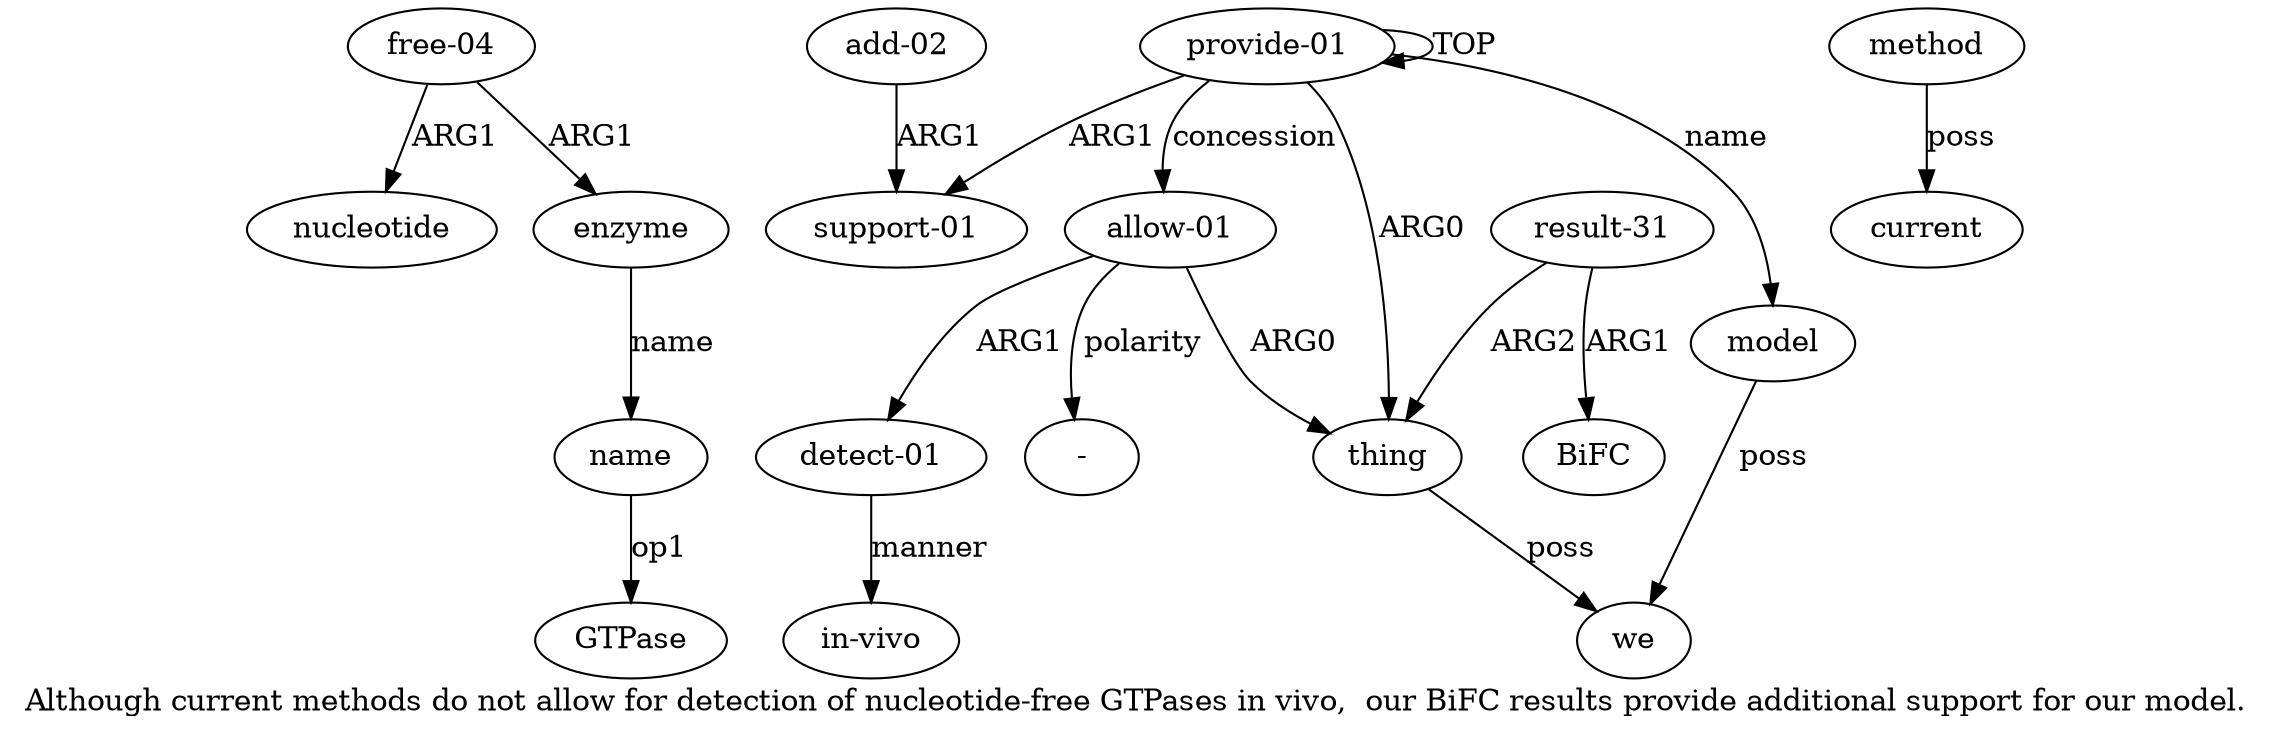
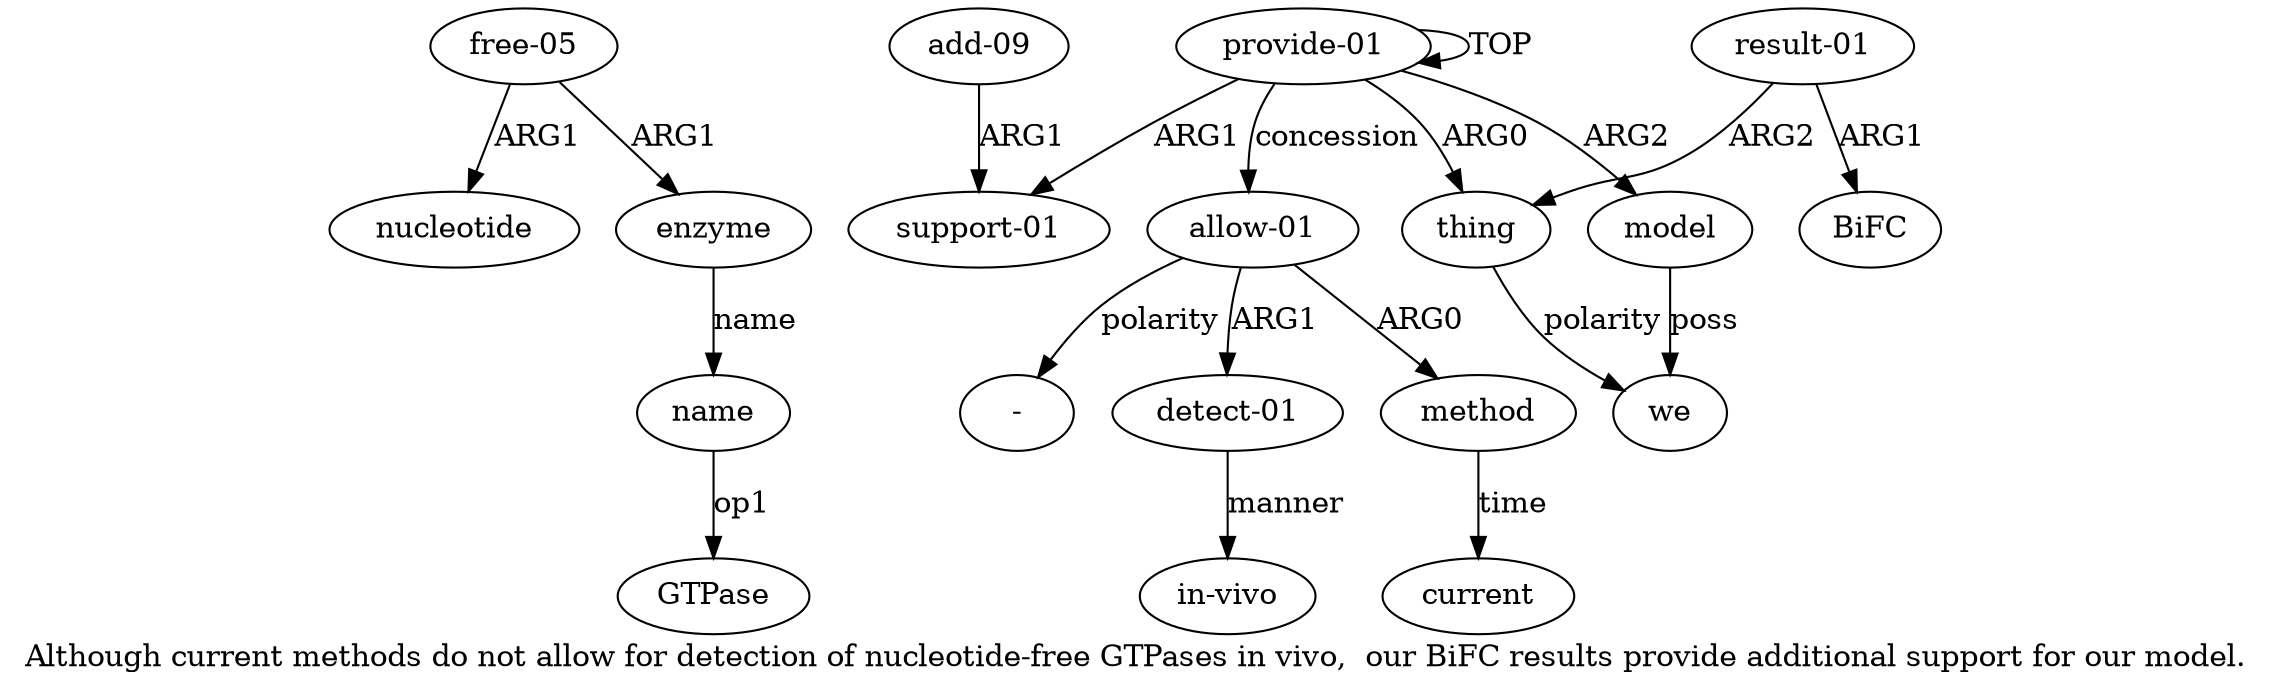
(441, 46) -> (524, 46)
(897, 46) -> (979, 46)
(1727, 138) -> (1627, 138)
(1962, 138) -> (1513, 505)
(1602, 230) -> (1803, 46)
(1234, 359) -> (1357, 315)
(1561, 549) -> (1603, 321)
